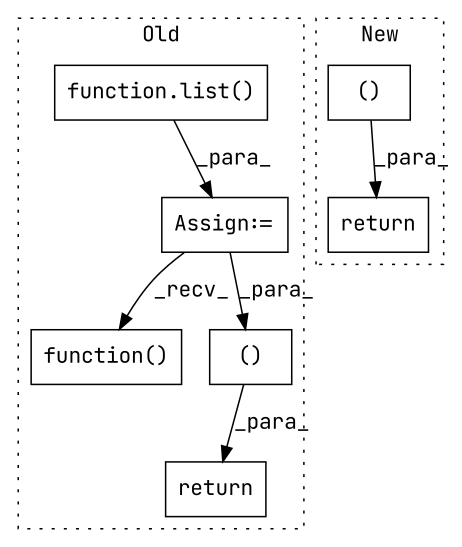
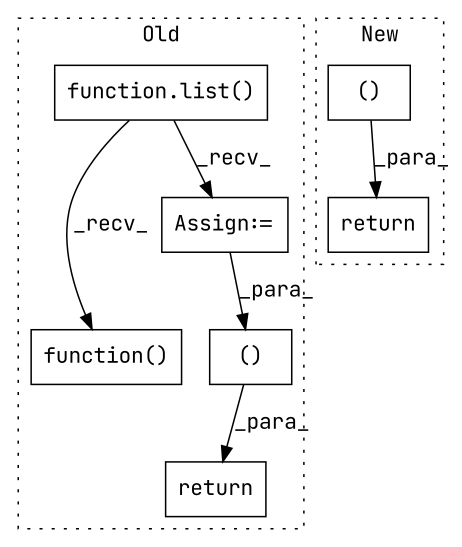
(234, 159) -> (234, 159)
(152, 281) -> (70, 209)
